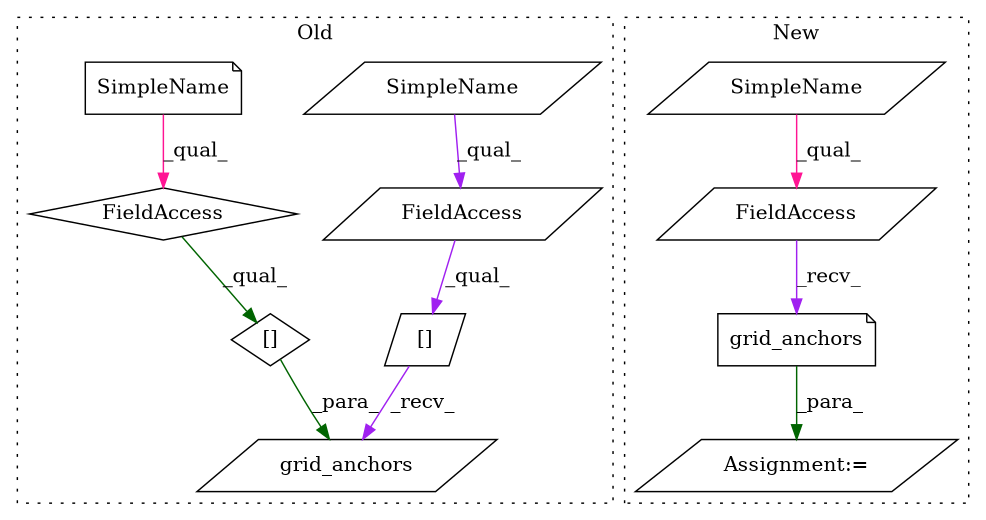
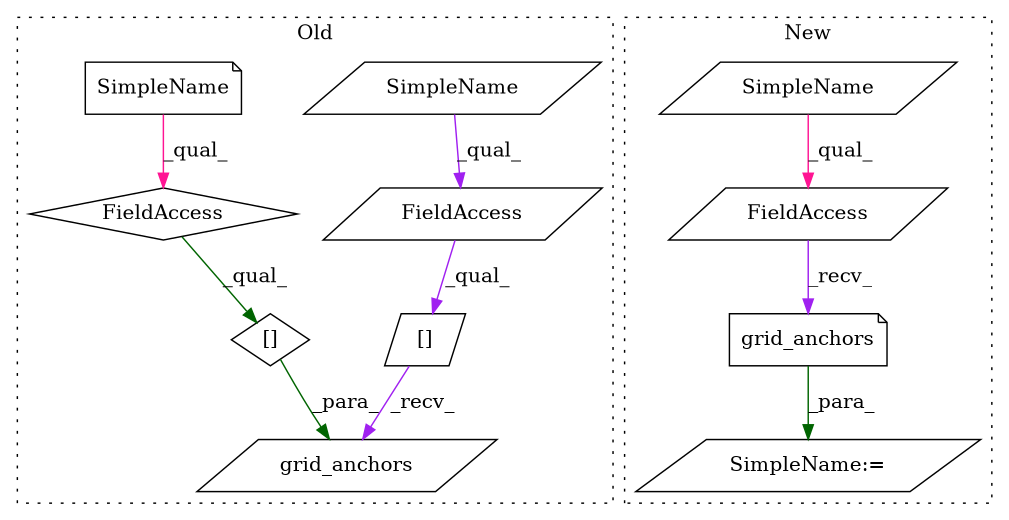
(797, 466) -> (808, 466)
